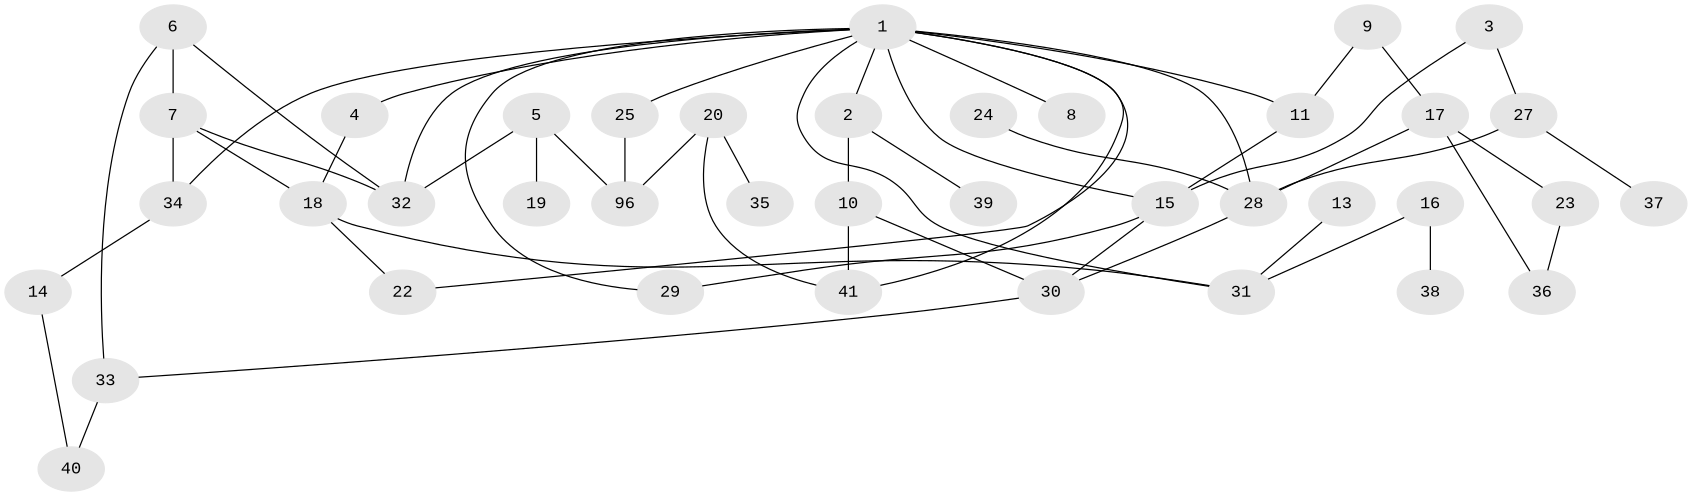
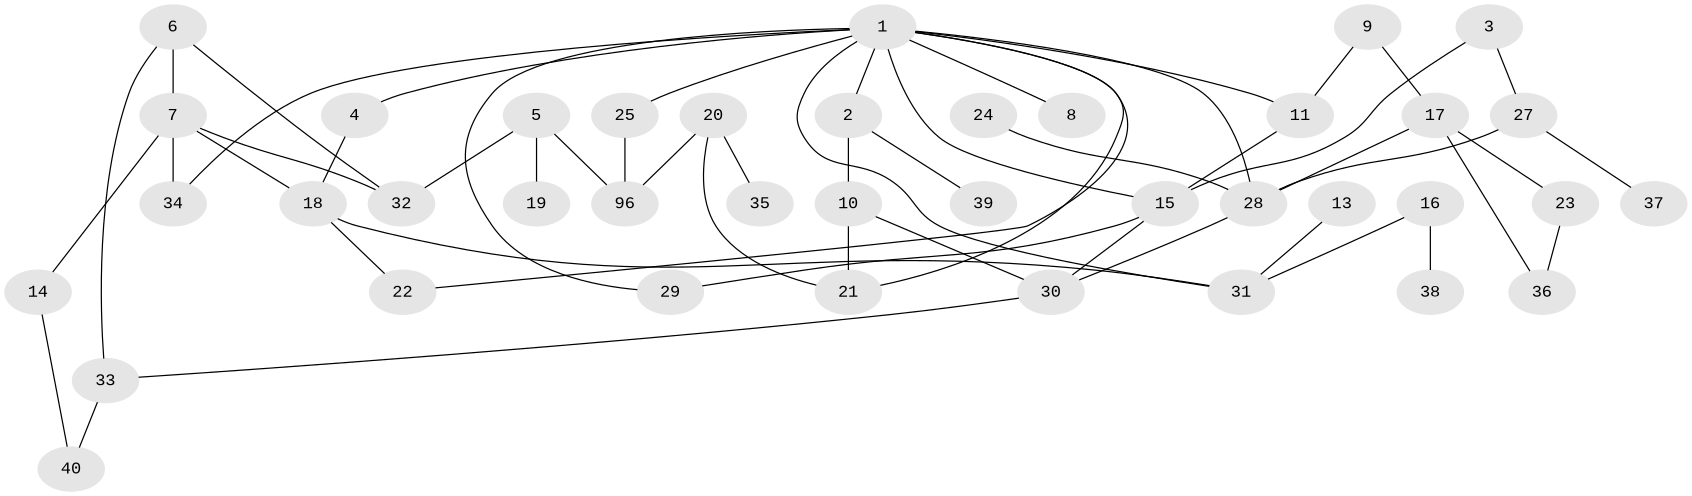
(597, 51) -> none
(110, 245) -> (116, 190)
(848, 292) -> (848, 292)
